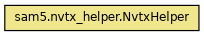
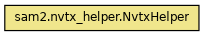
(102, 18) -> (102, 18)
